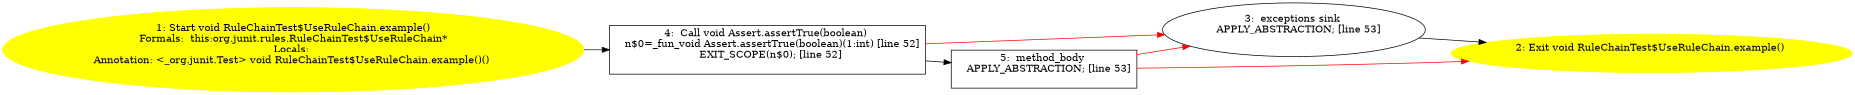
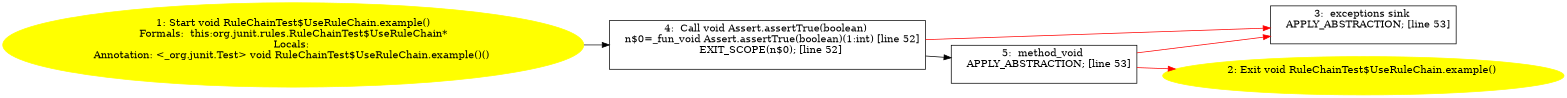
(1294, 30) -> (1363, 25)
(1449, 40) -> none
(1044, 69) -> (1044, 64)
